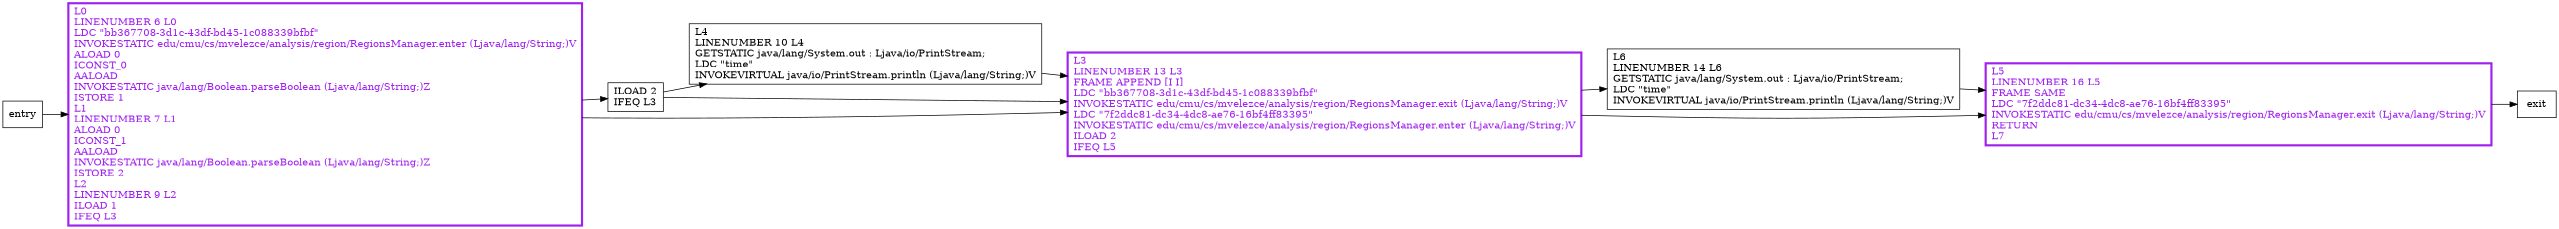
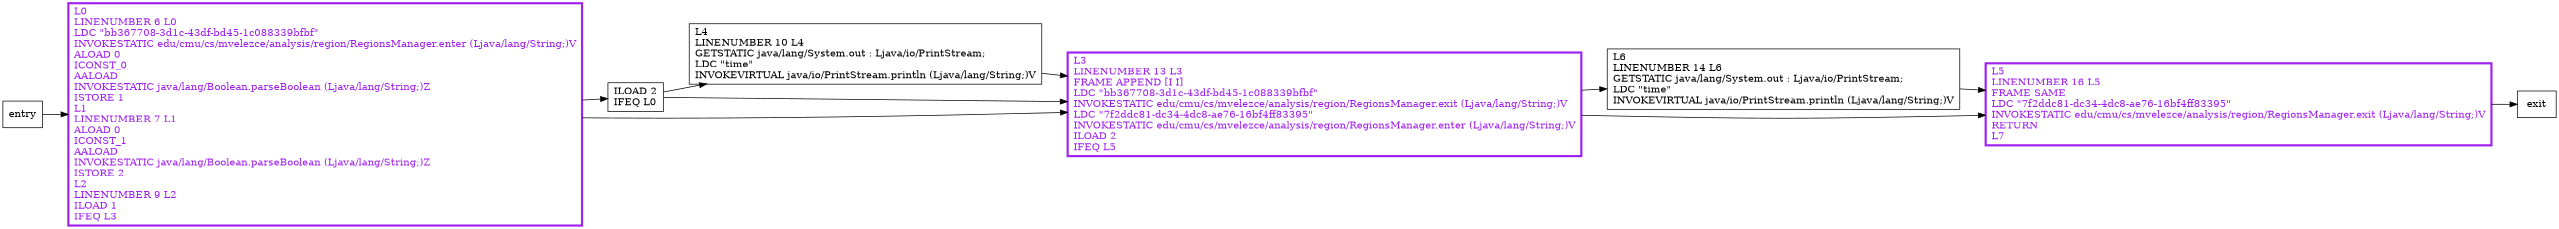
(636, 97) -> (636, 97)
